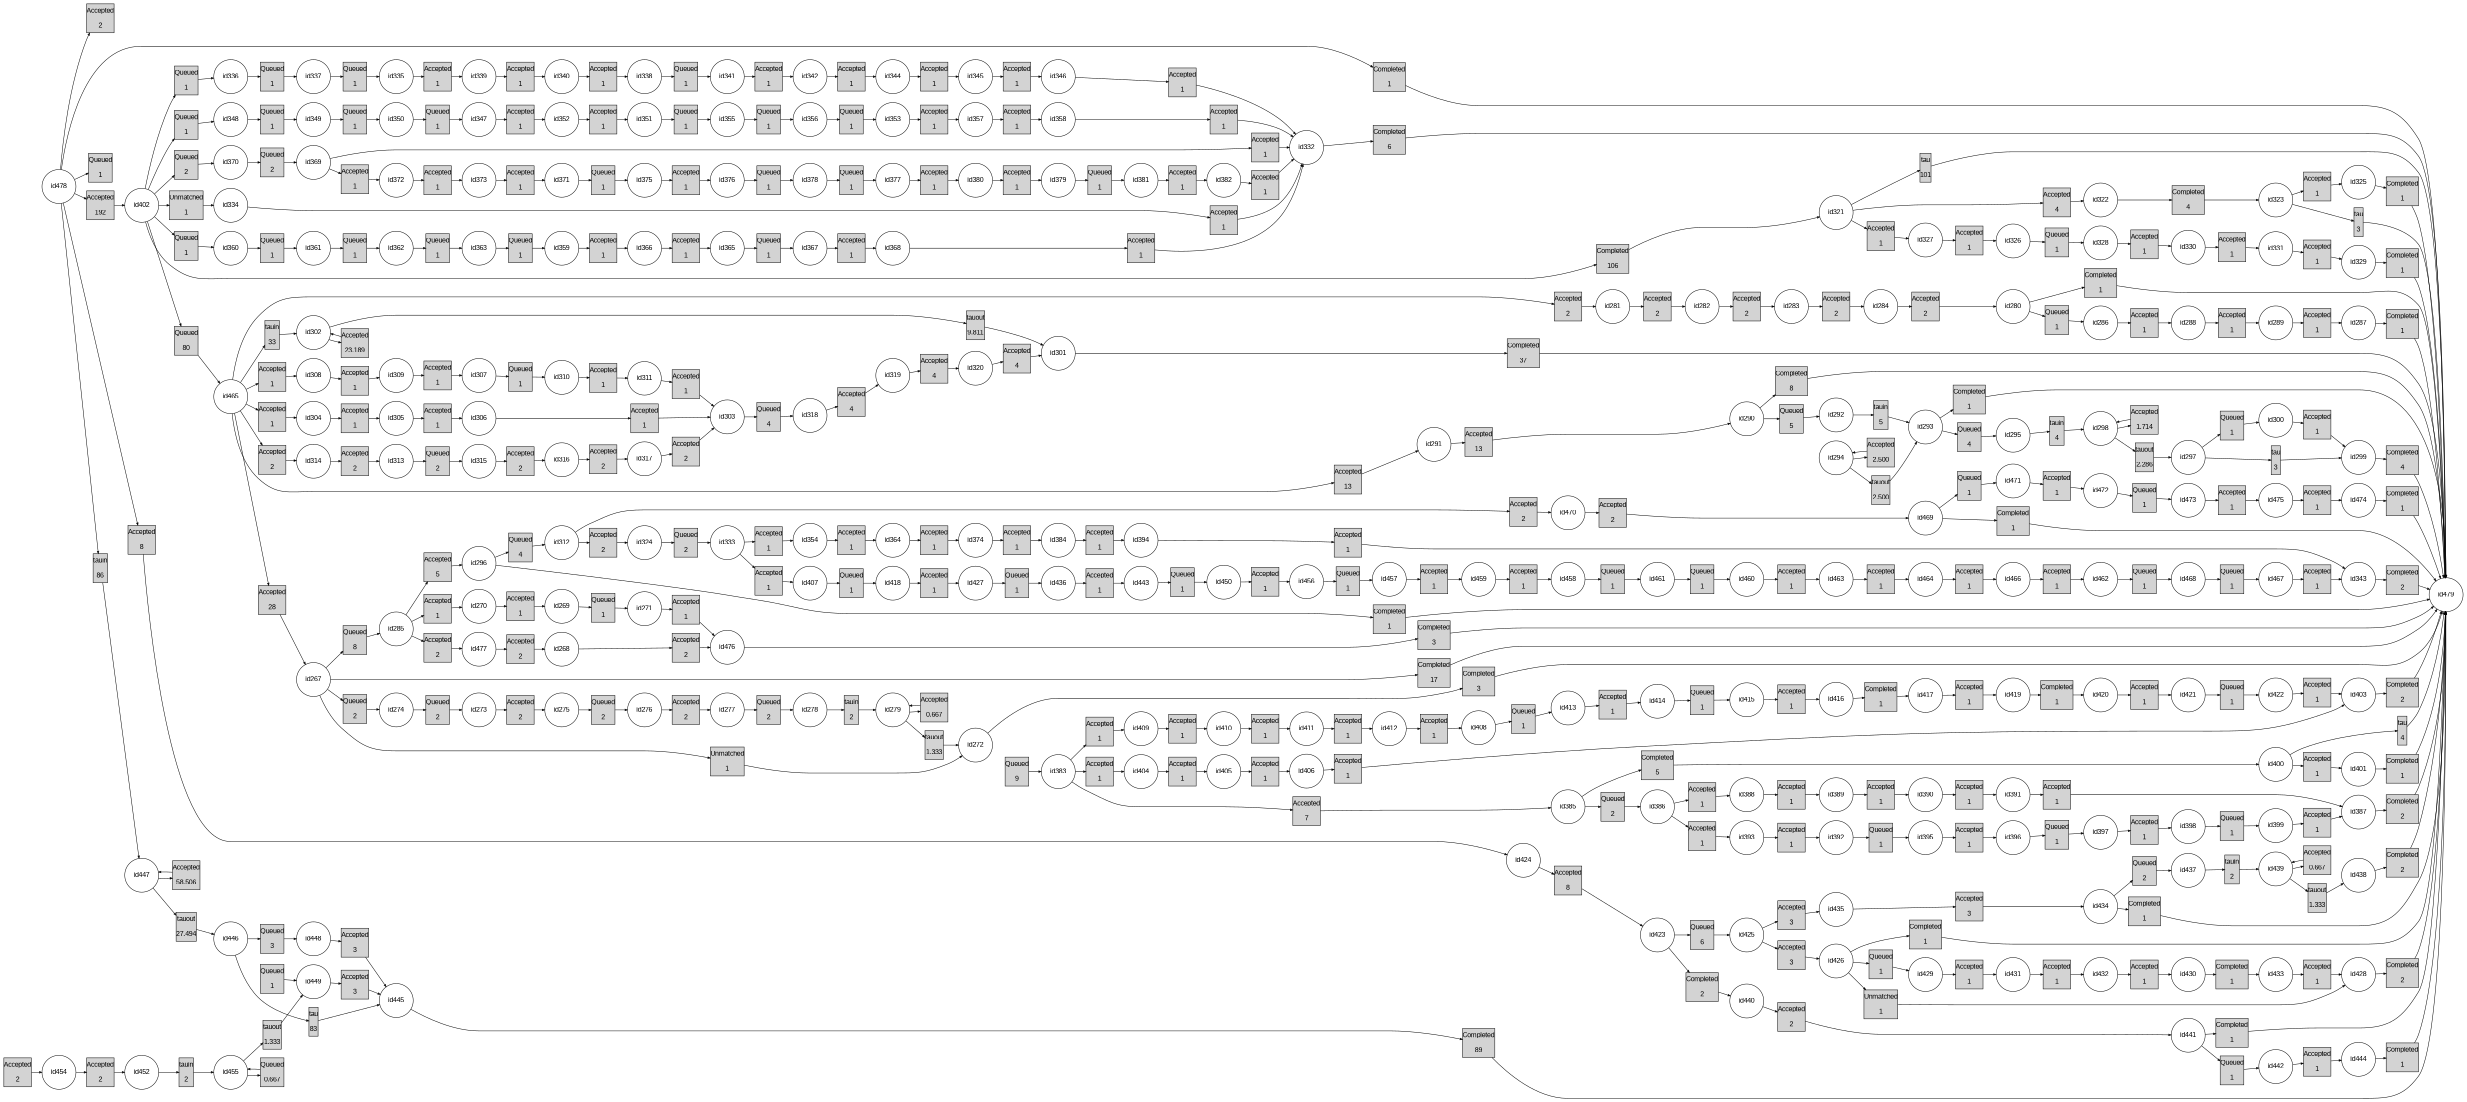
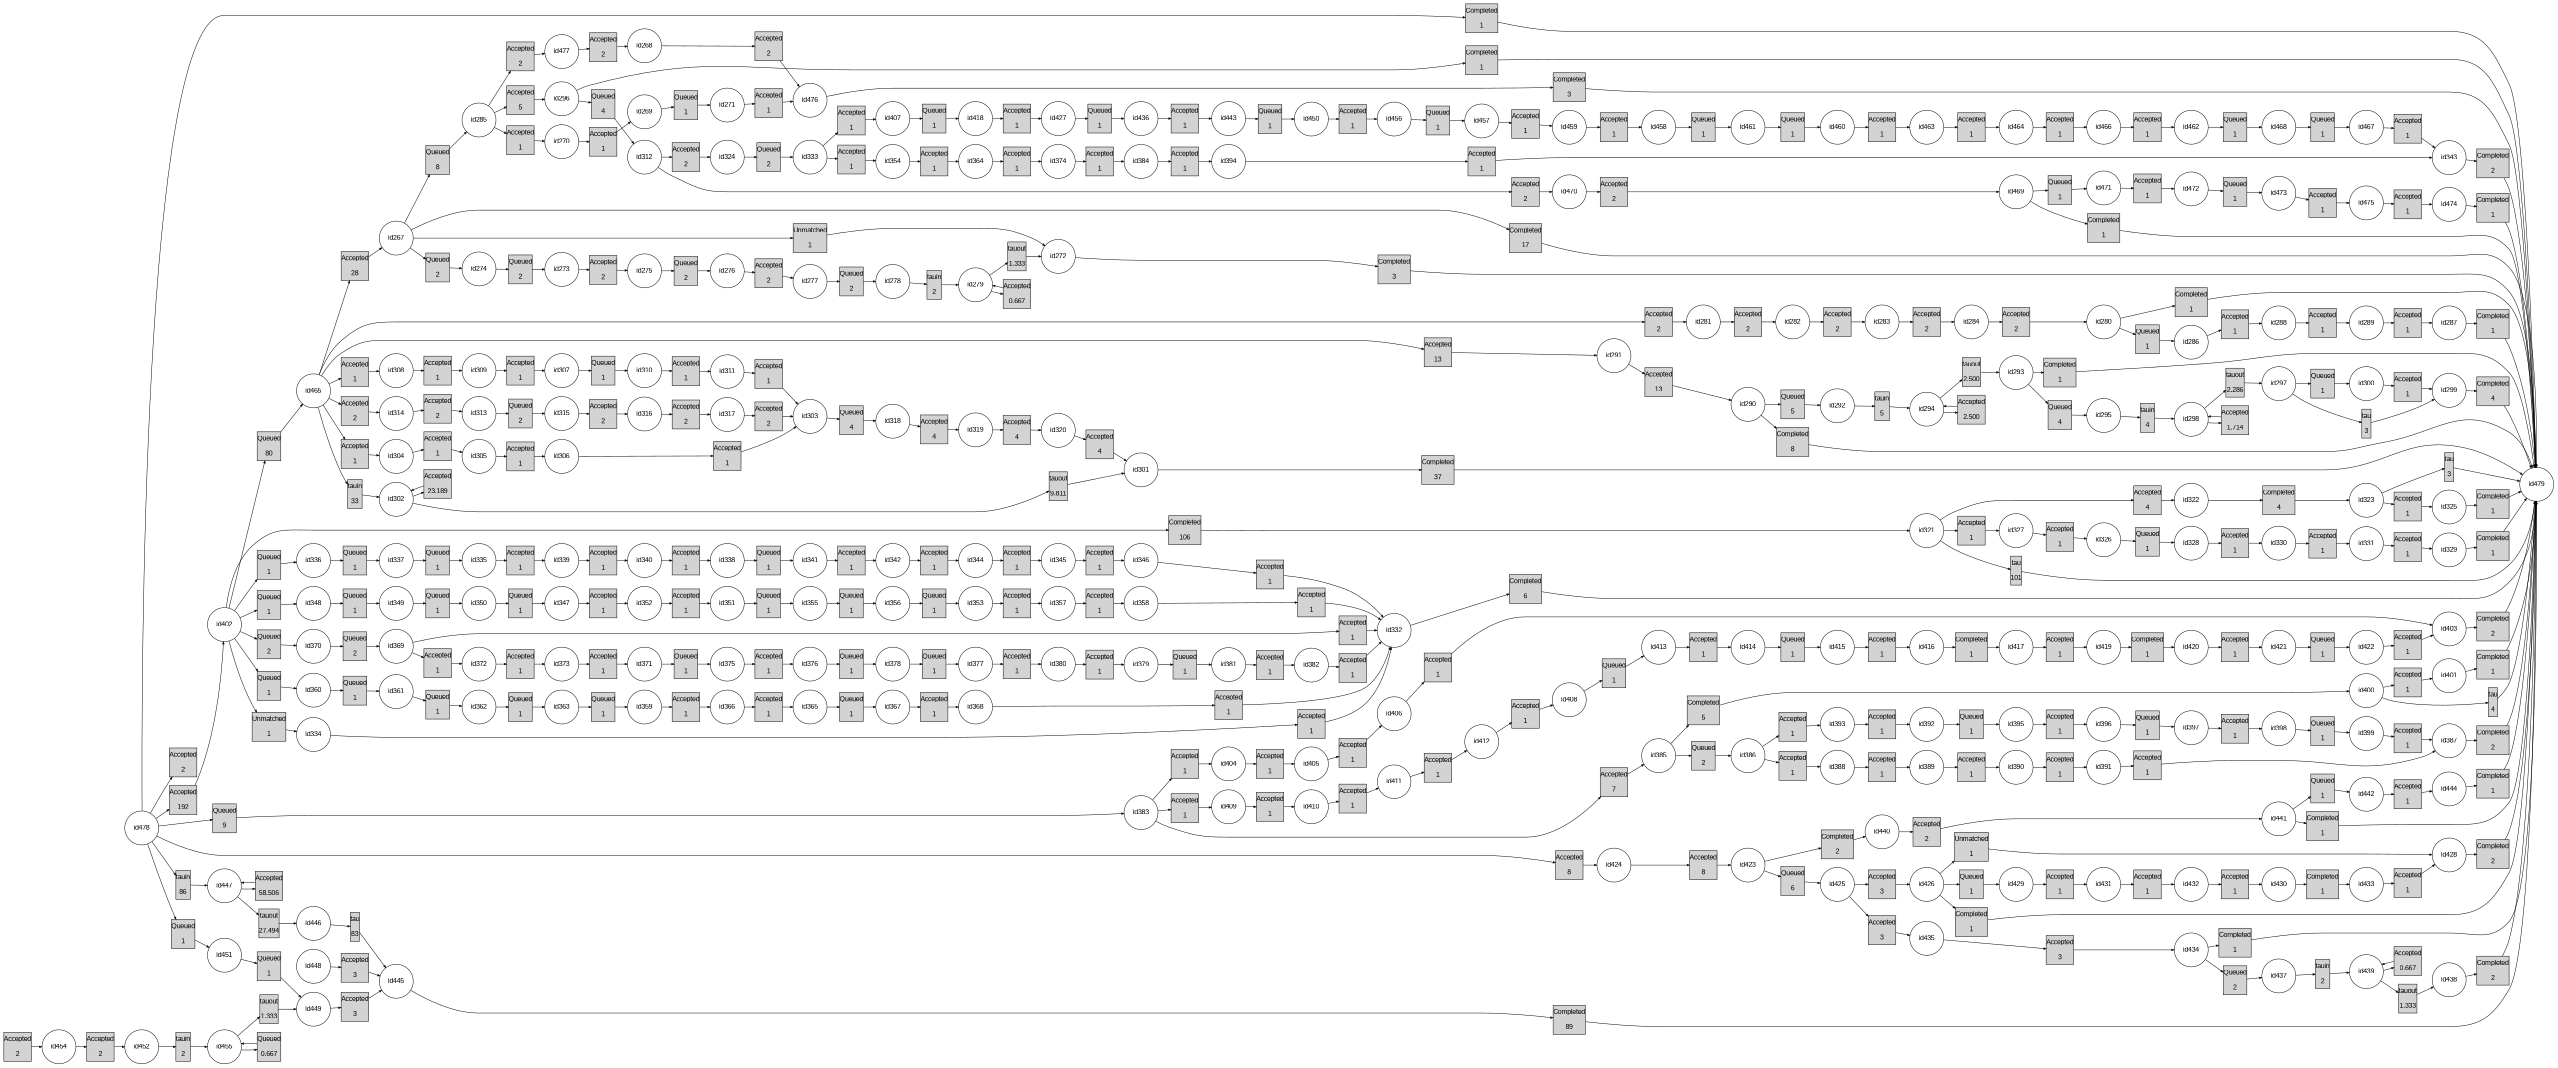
(1897, 419) -> (1898, 407)
none -> (184, 823)
(272, 939) -> none
none -> (224, 955)
